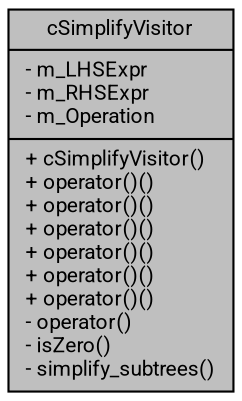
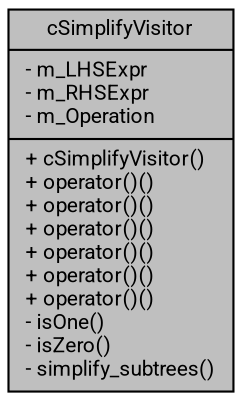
(80, 323) -> (66, 323)
